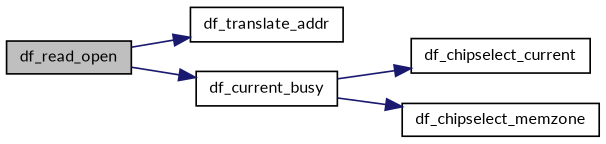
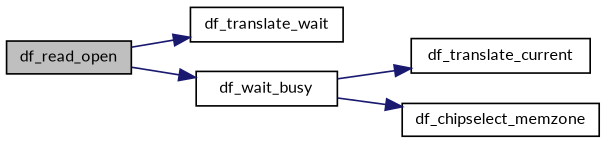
(267, 25) -> (267, 25)
(501, 56) -> (501, 56)
(267, 89) -> (267, 89)
